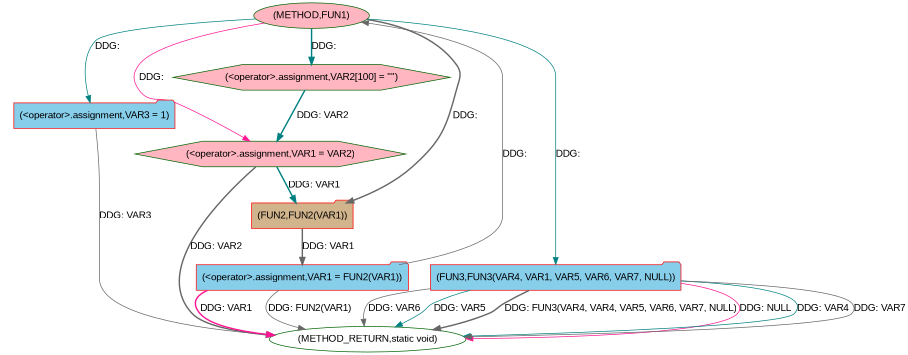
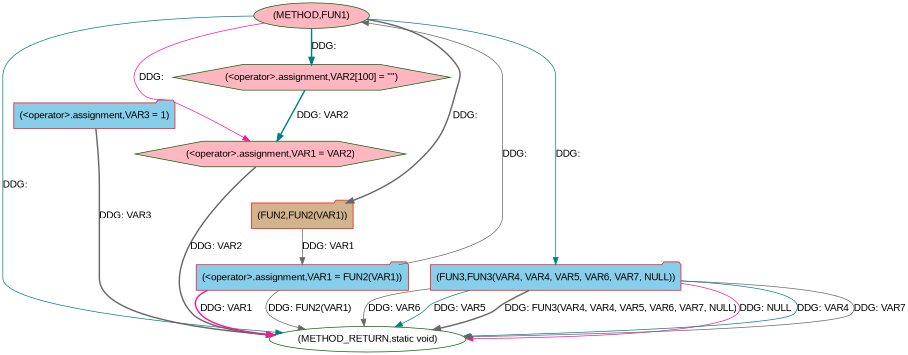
(146, 28) -> (3, 184)
(285, 182) -> none
(302, 243) -> (302, 243)
(556, 278) -> (556, 278)
(107, 294) -> (107, 294)
